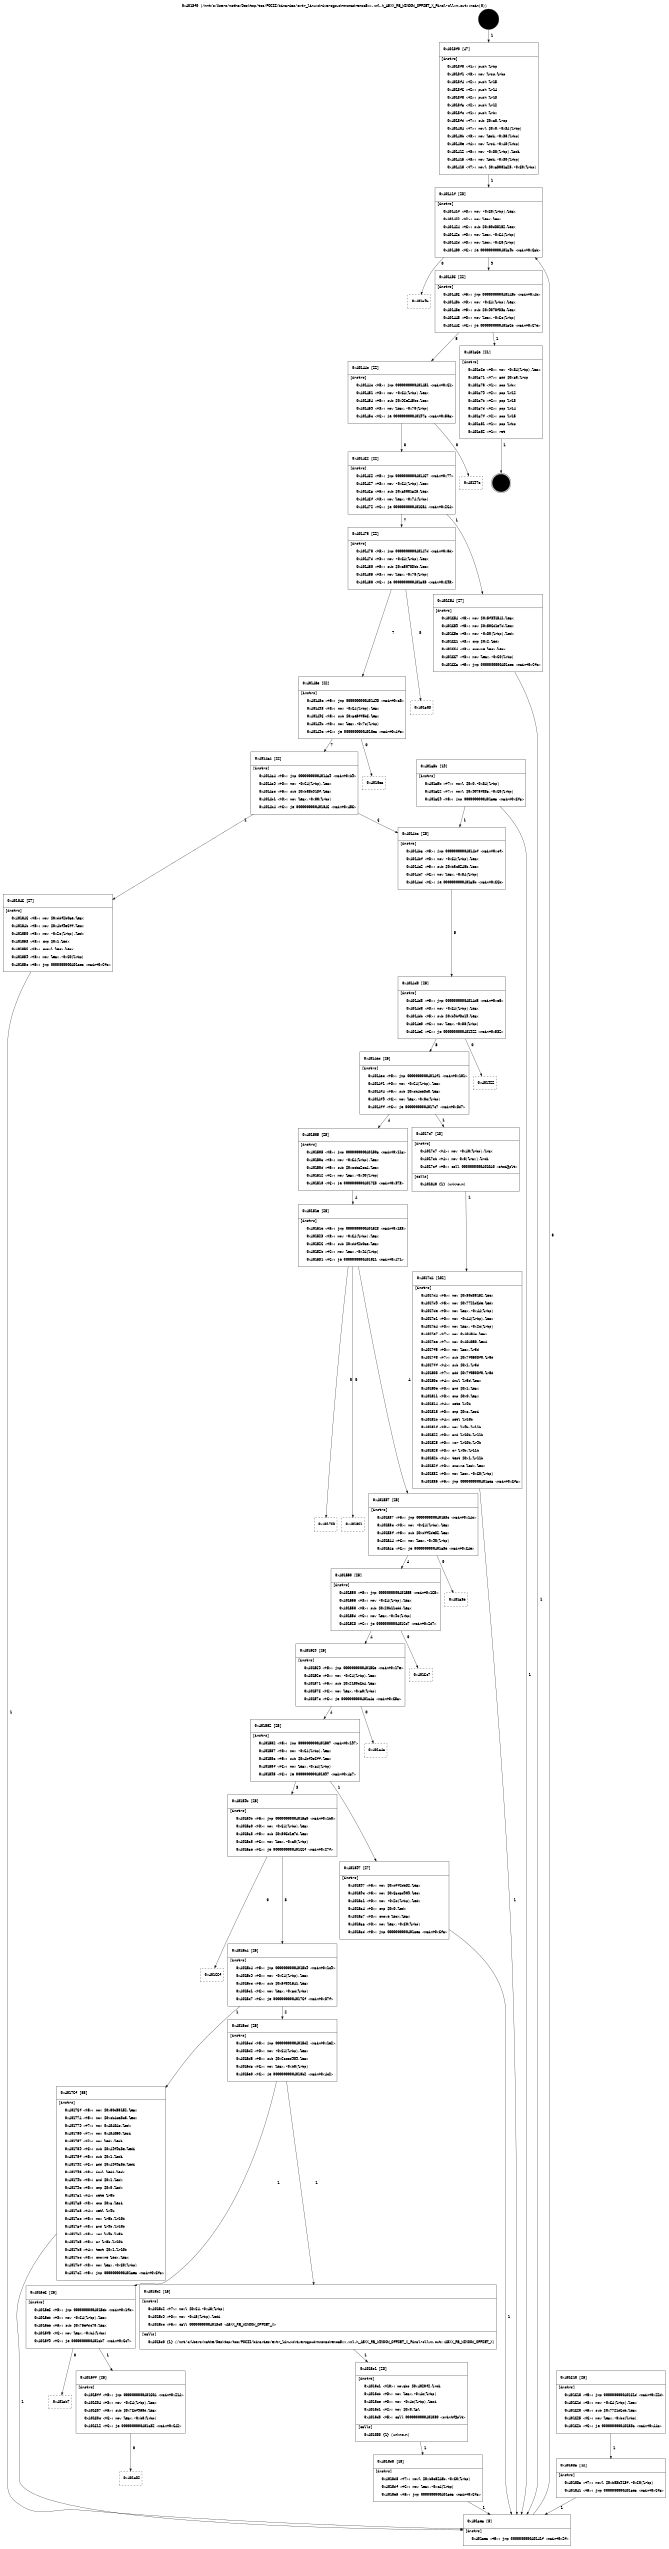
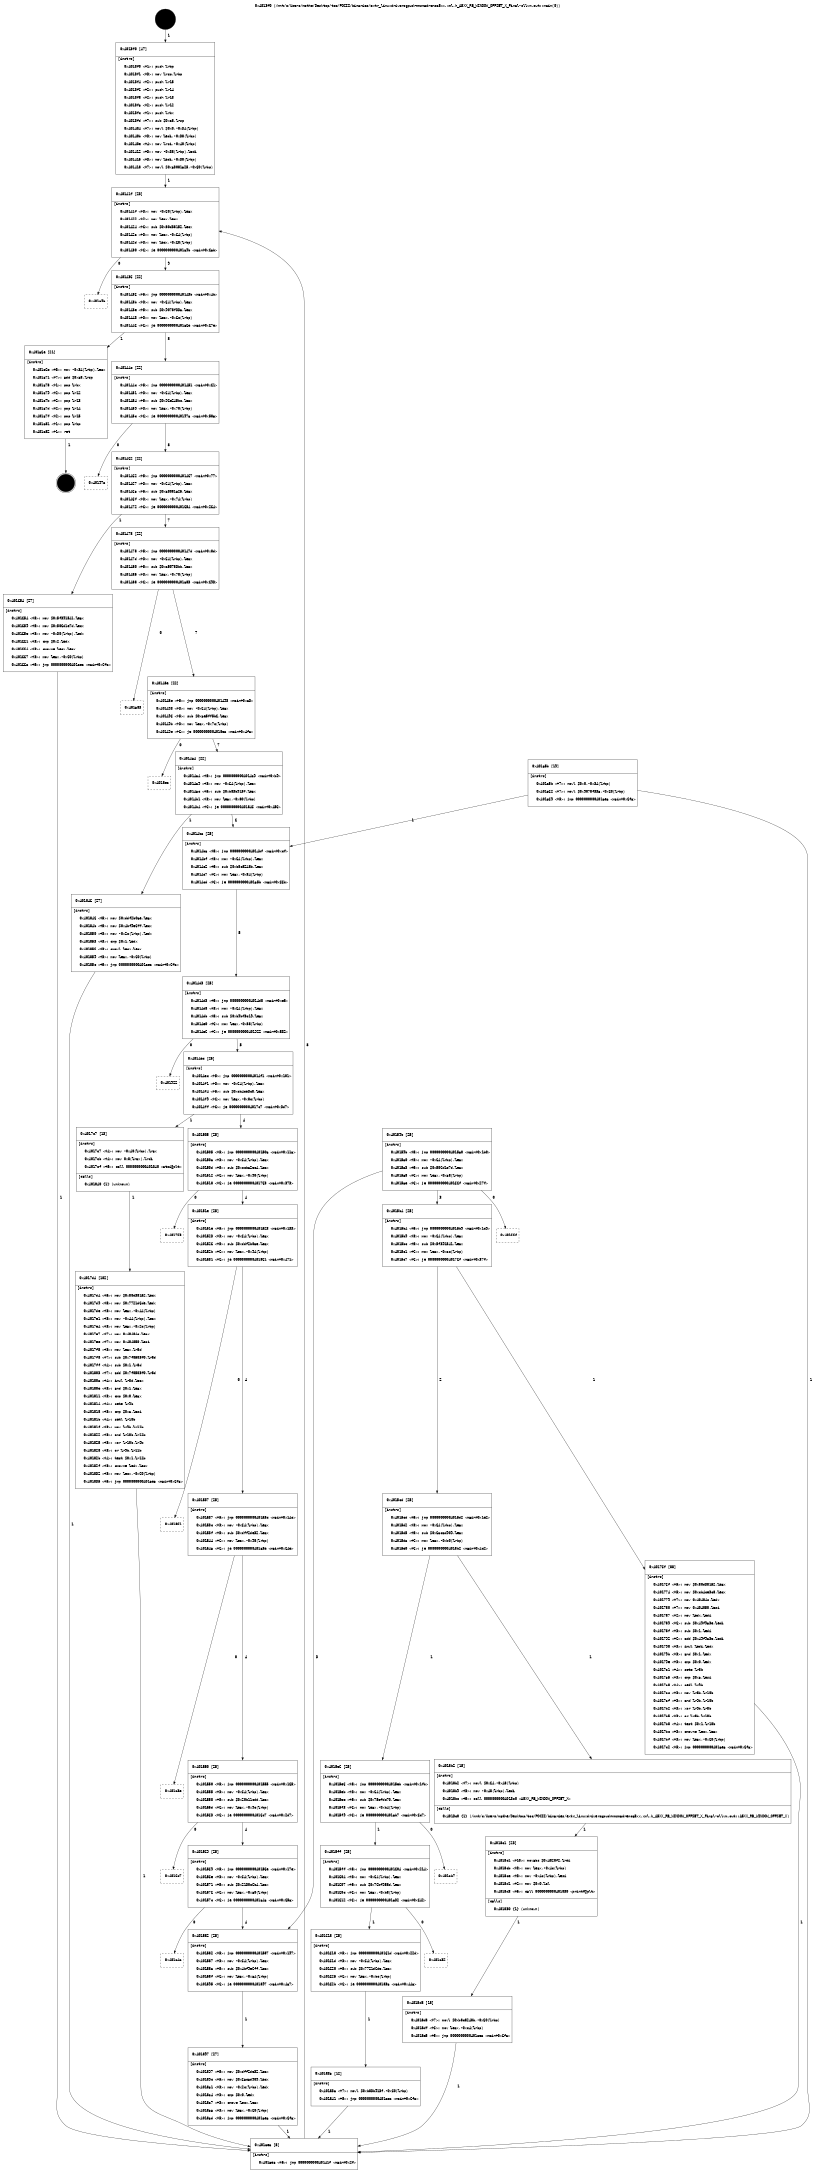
(336, 1391) -> (184, 1207)
(294, 1787) -> (314, 1534)
none -> (371, 1917)
